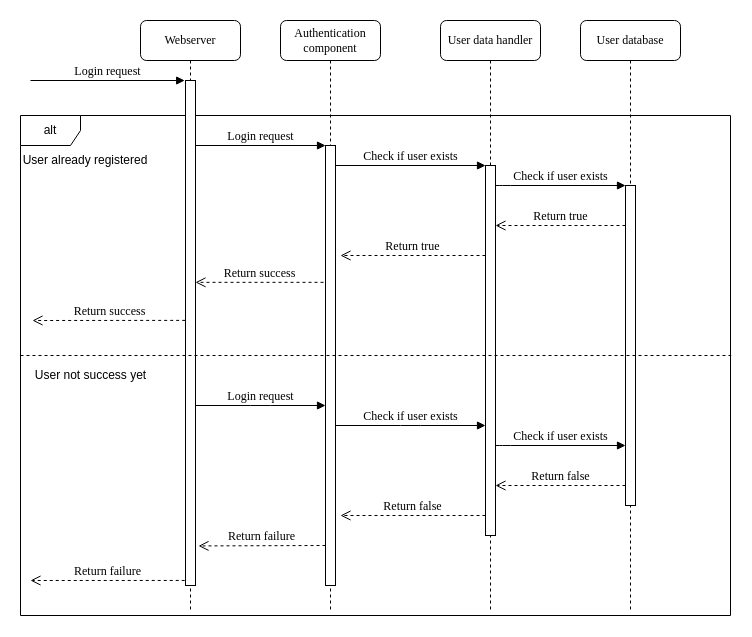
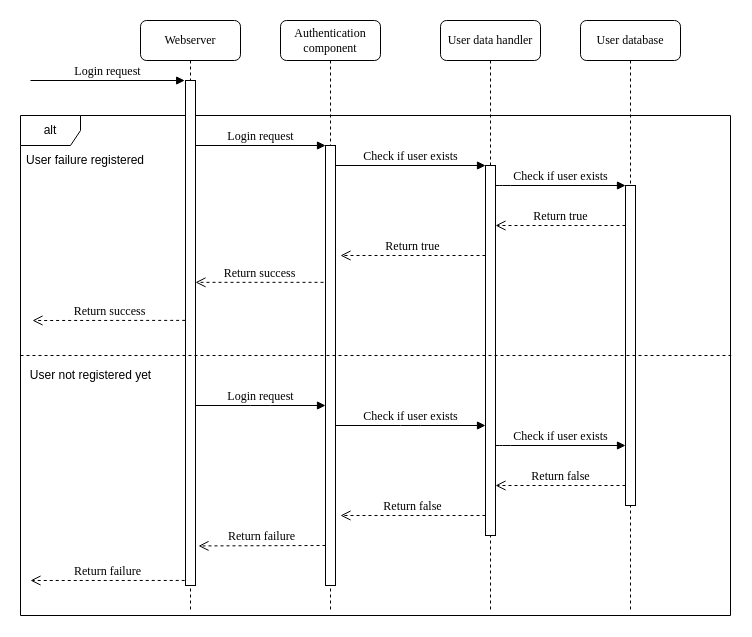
(86, 161) -> (86, 161)
(91, 376) -> (91, 376)
